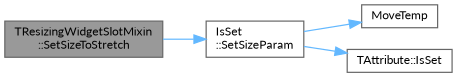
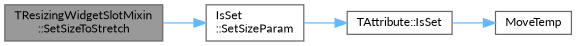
(327, 28) -> (468, 23)
